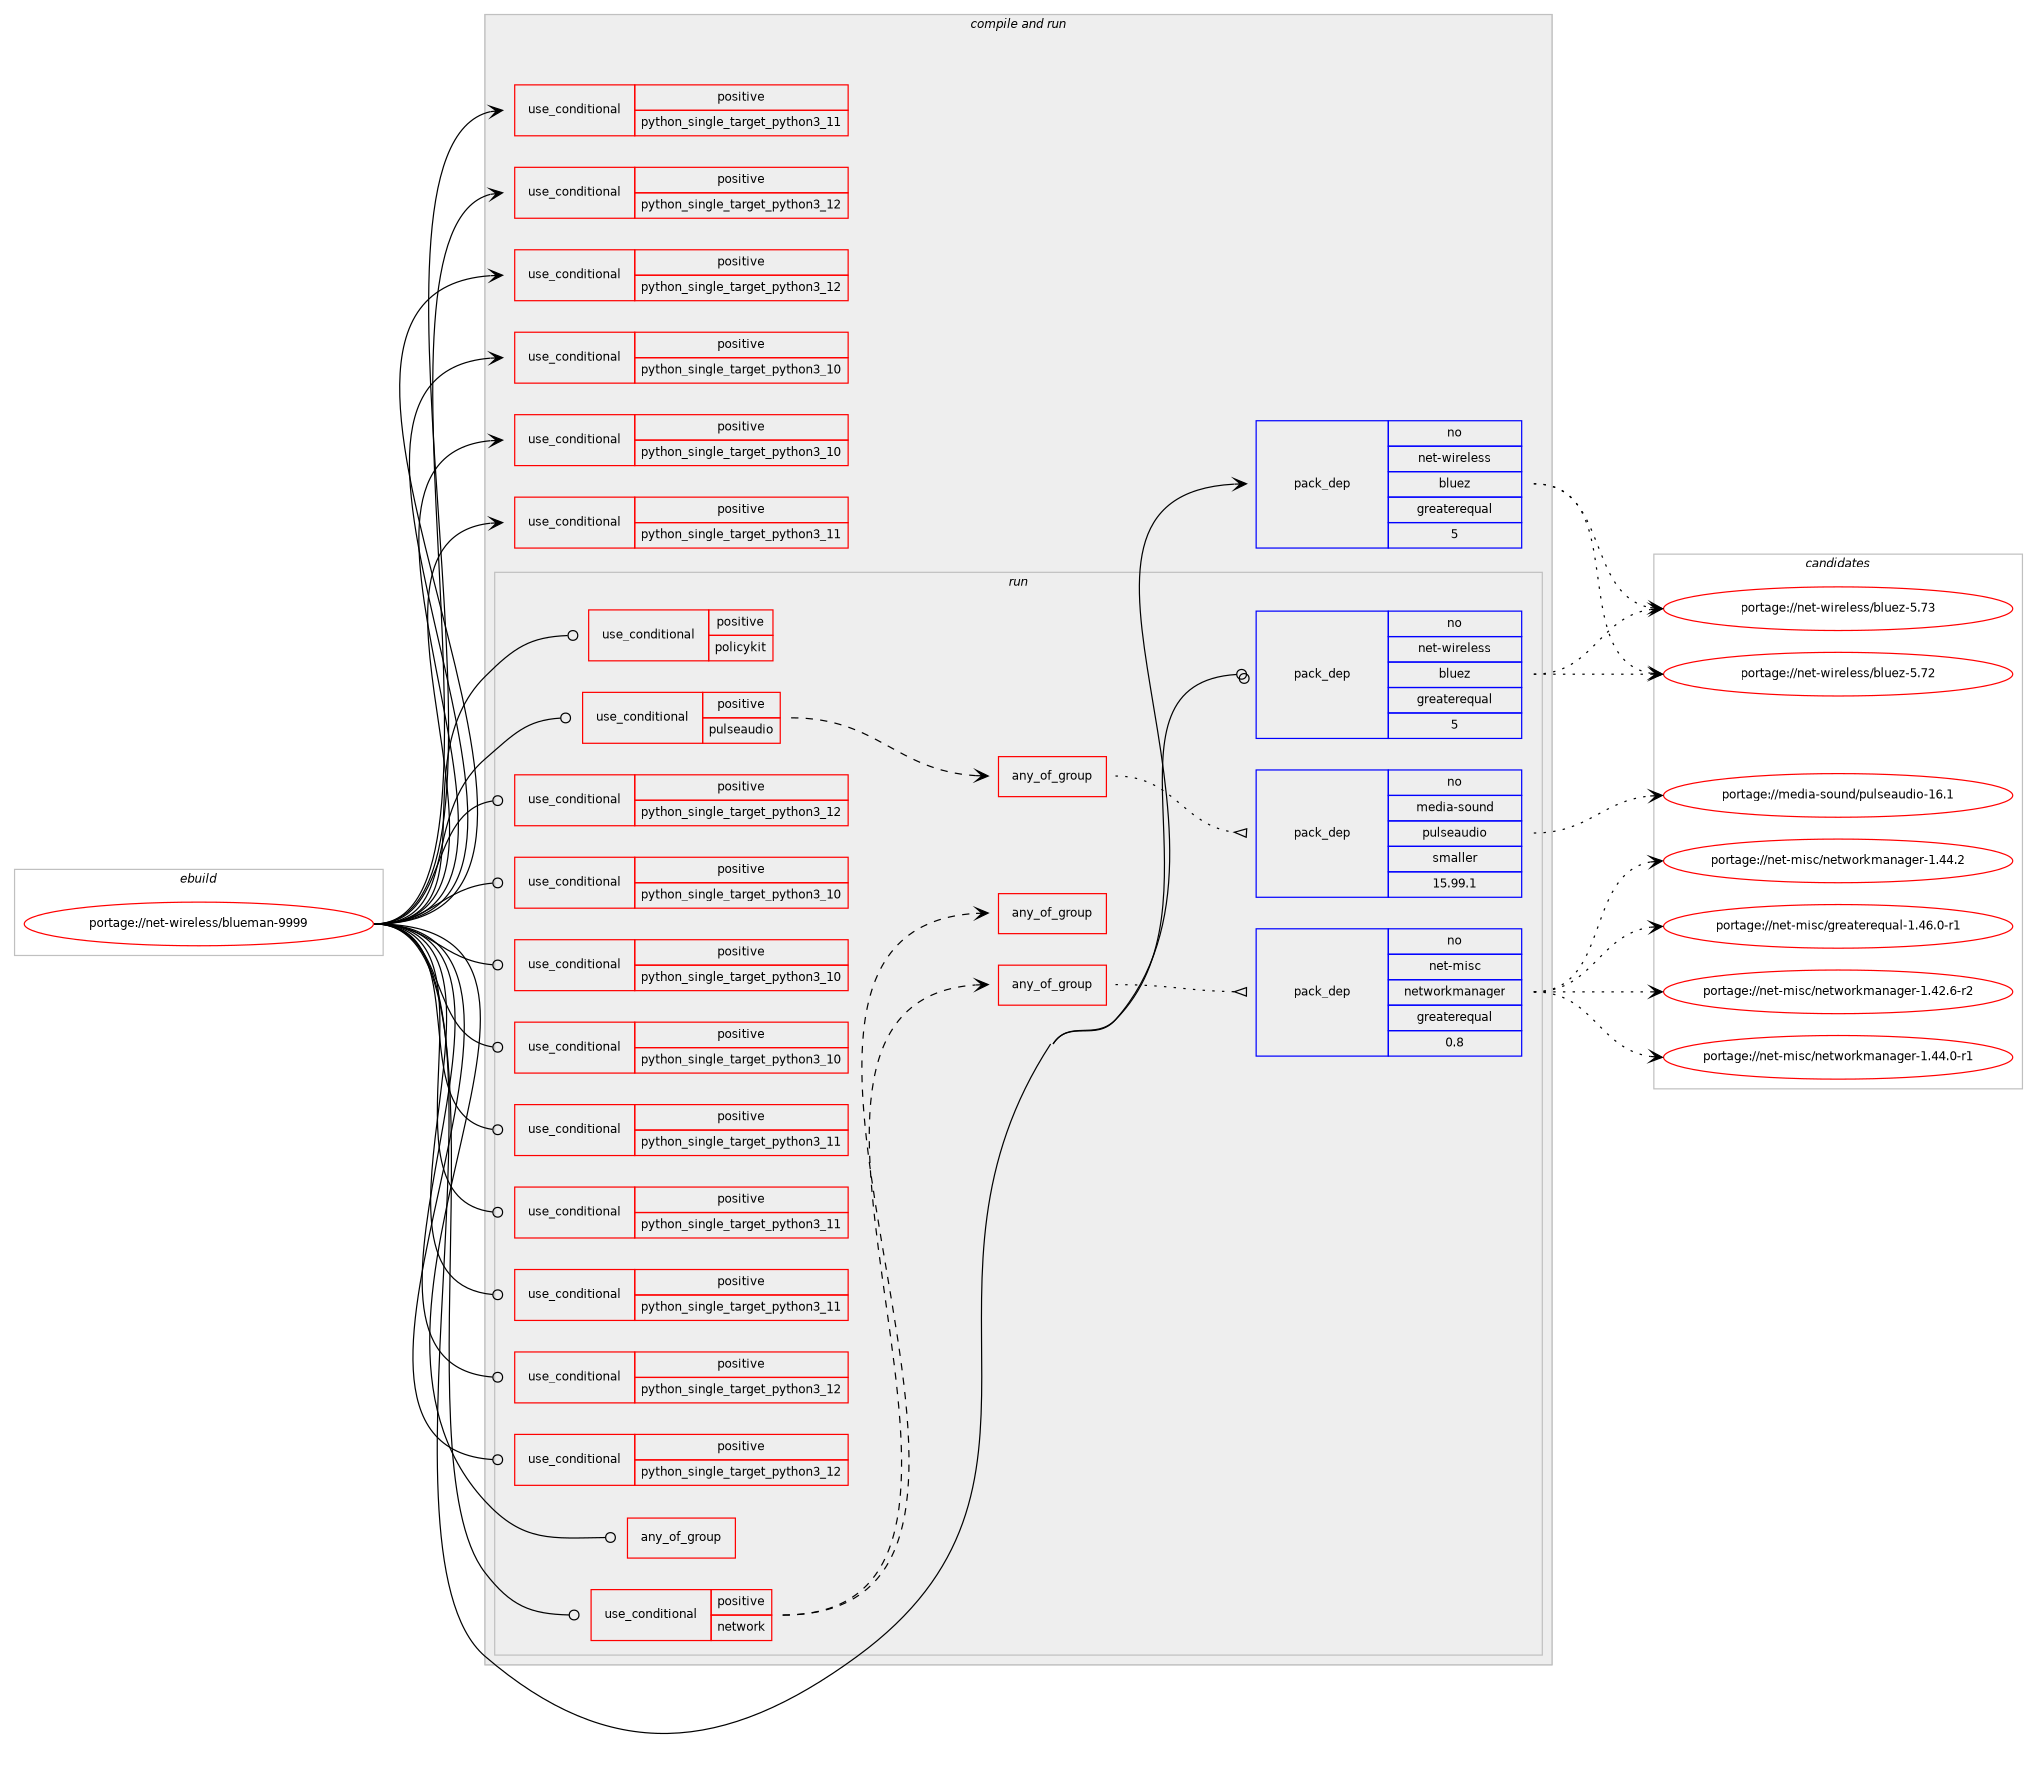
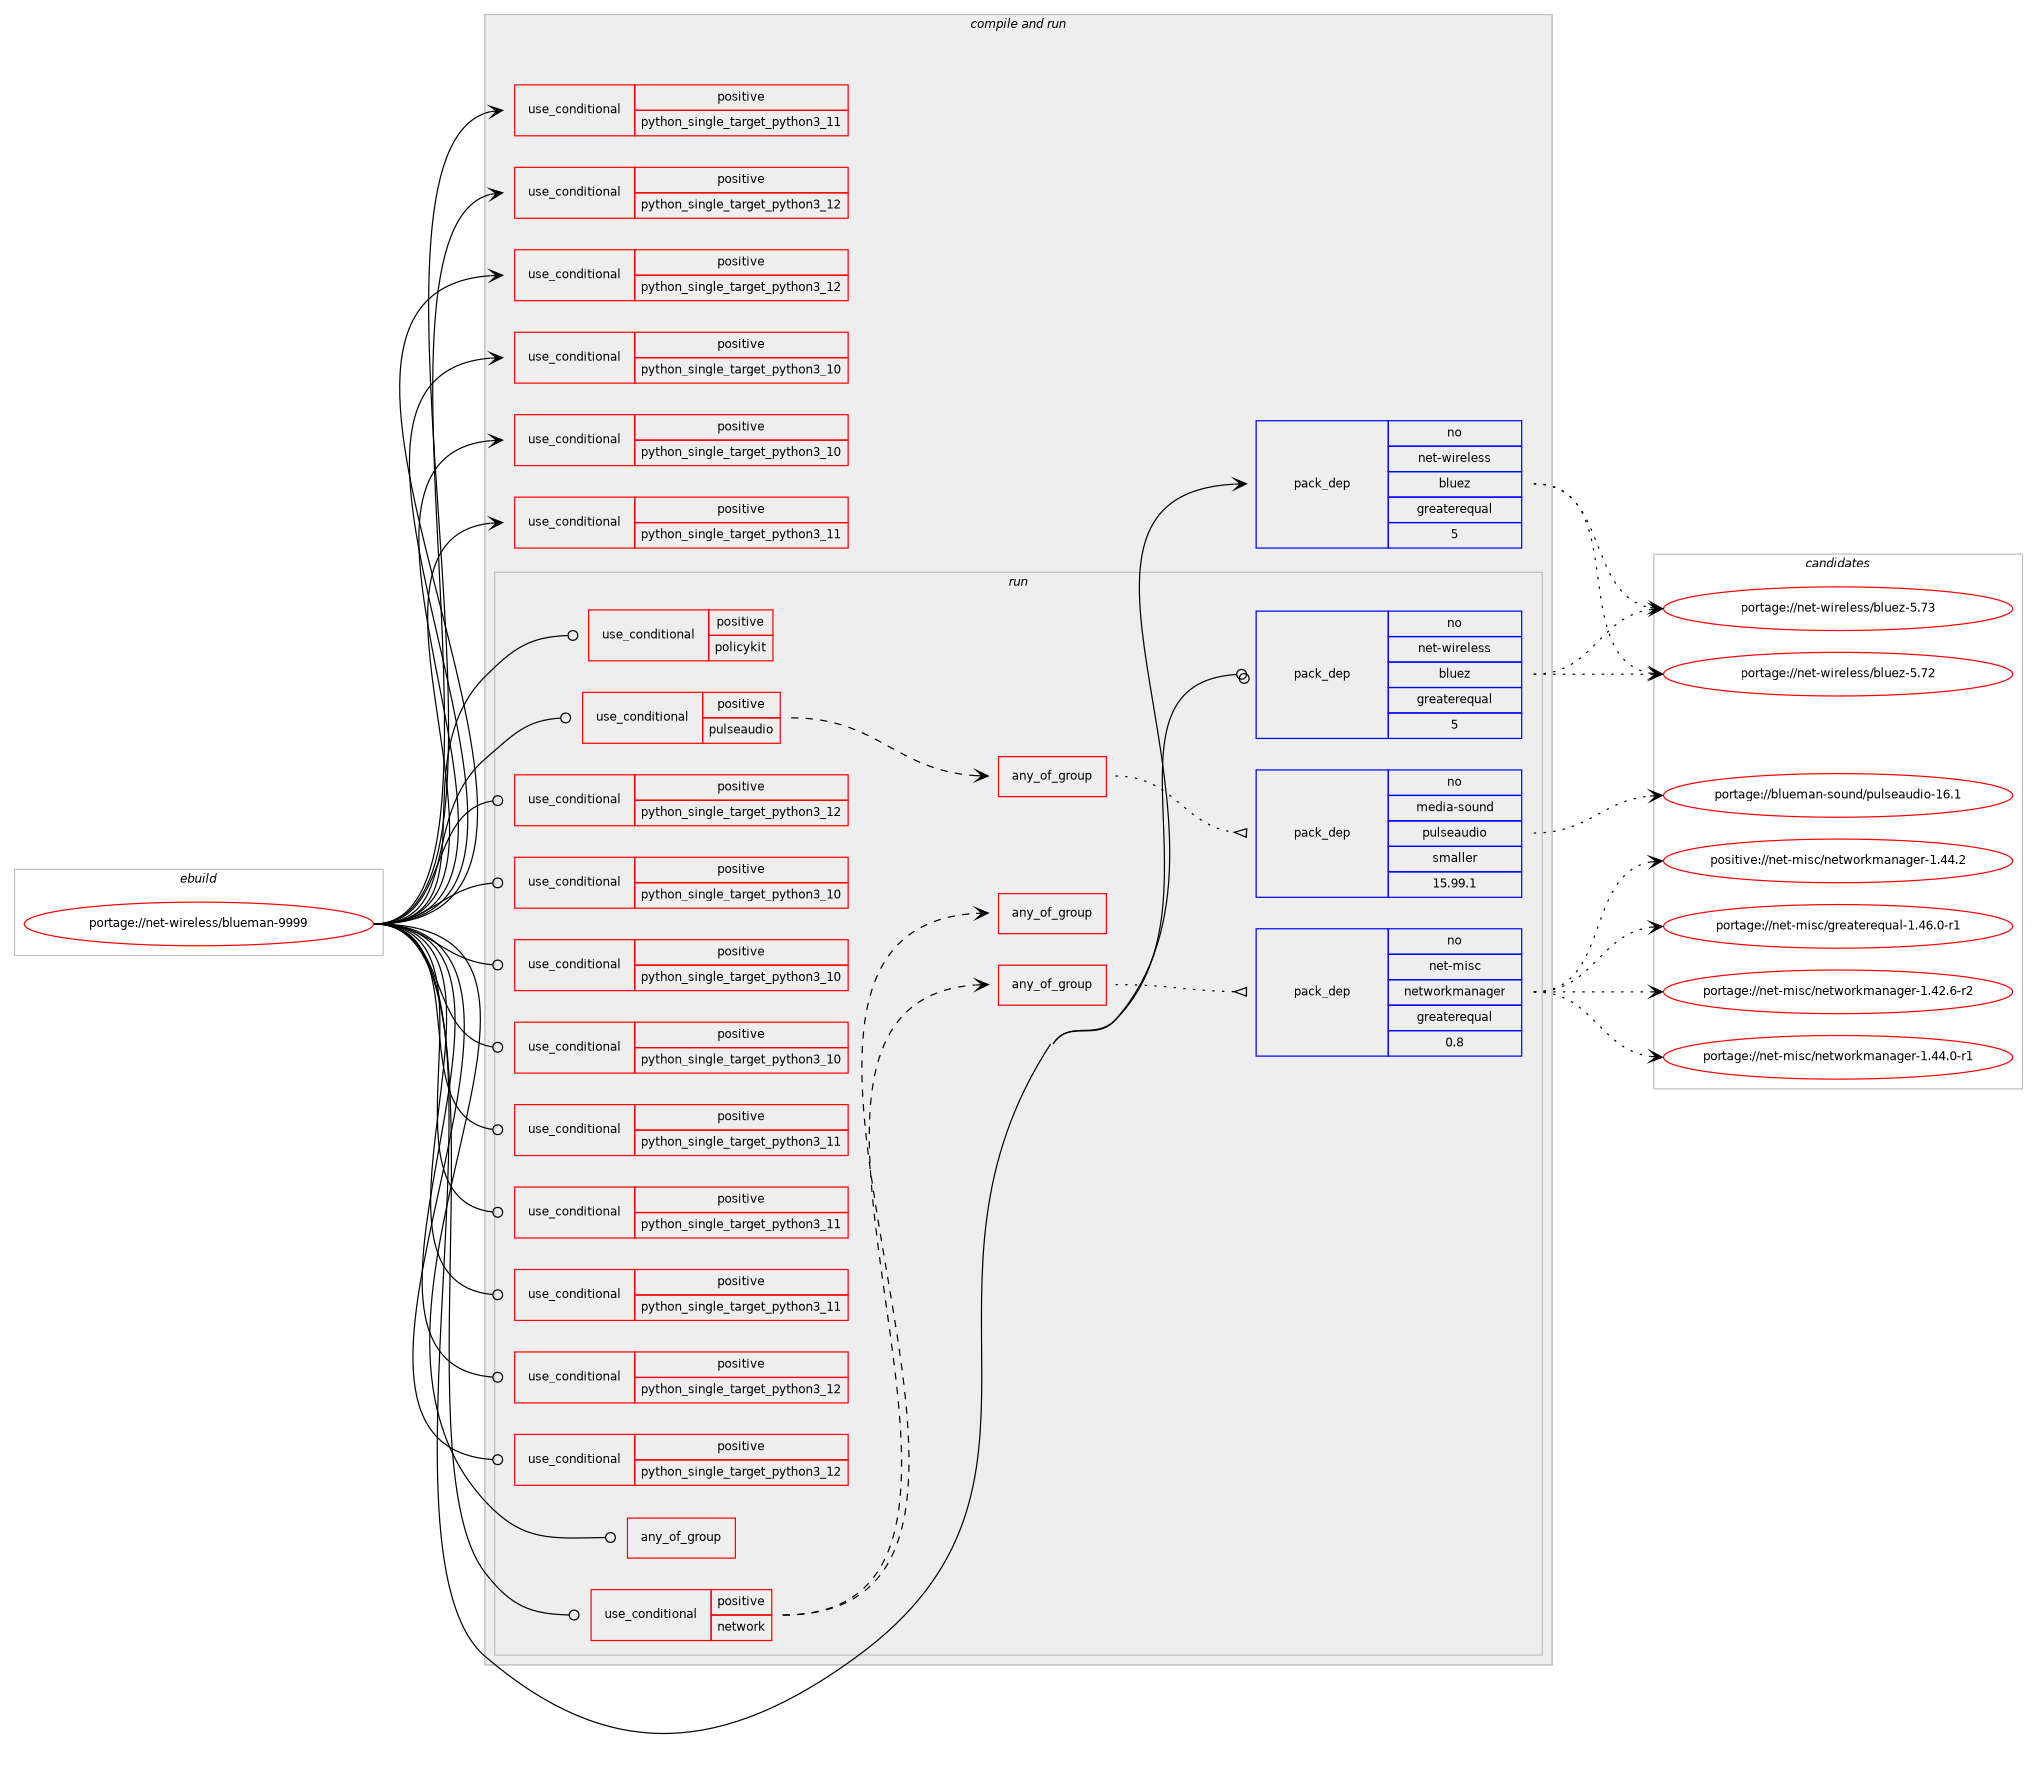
(1838, 795) -> (1838, 795)
(1838, 861) -> (1838, 861)
